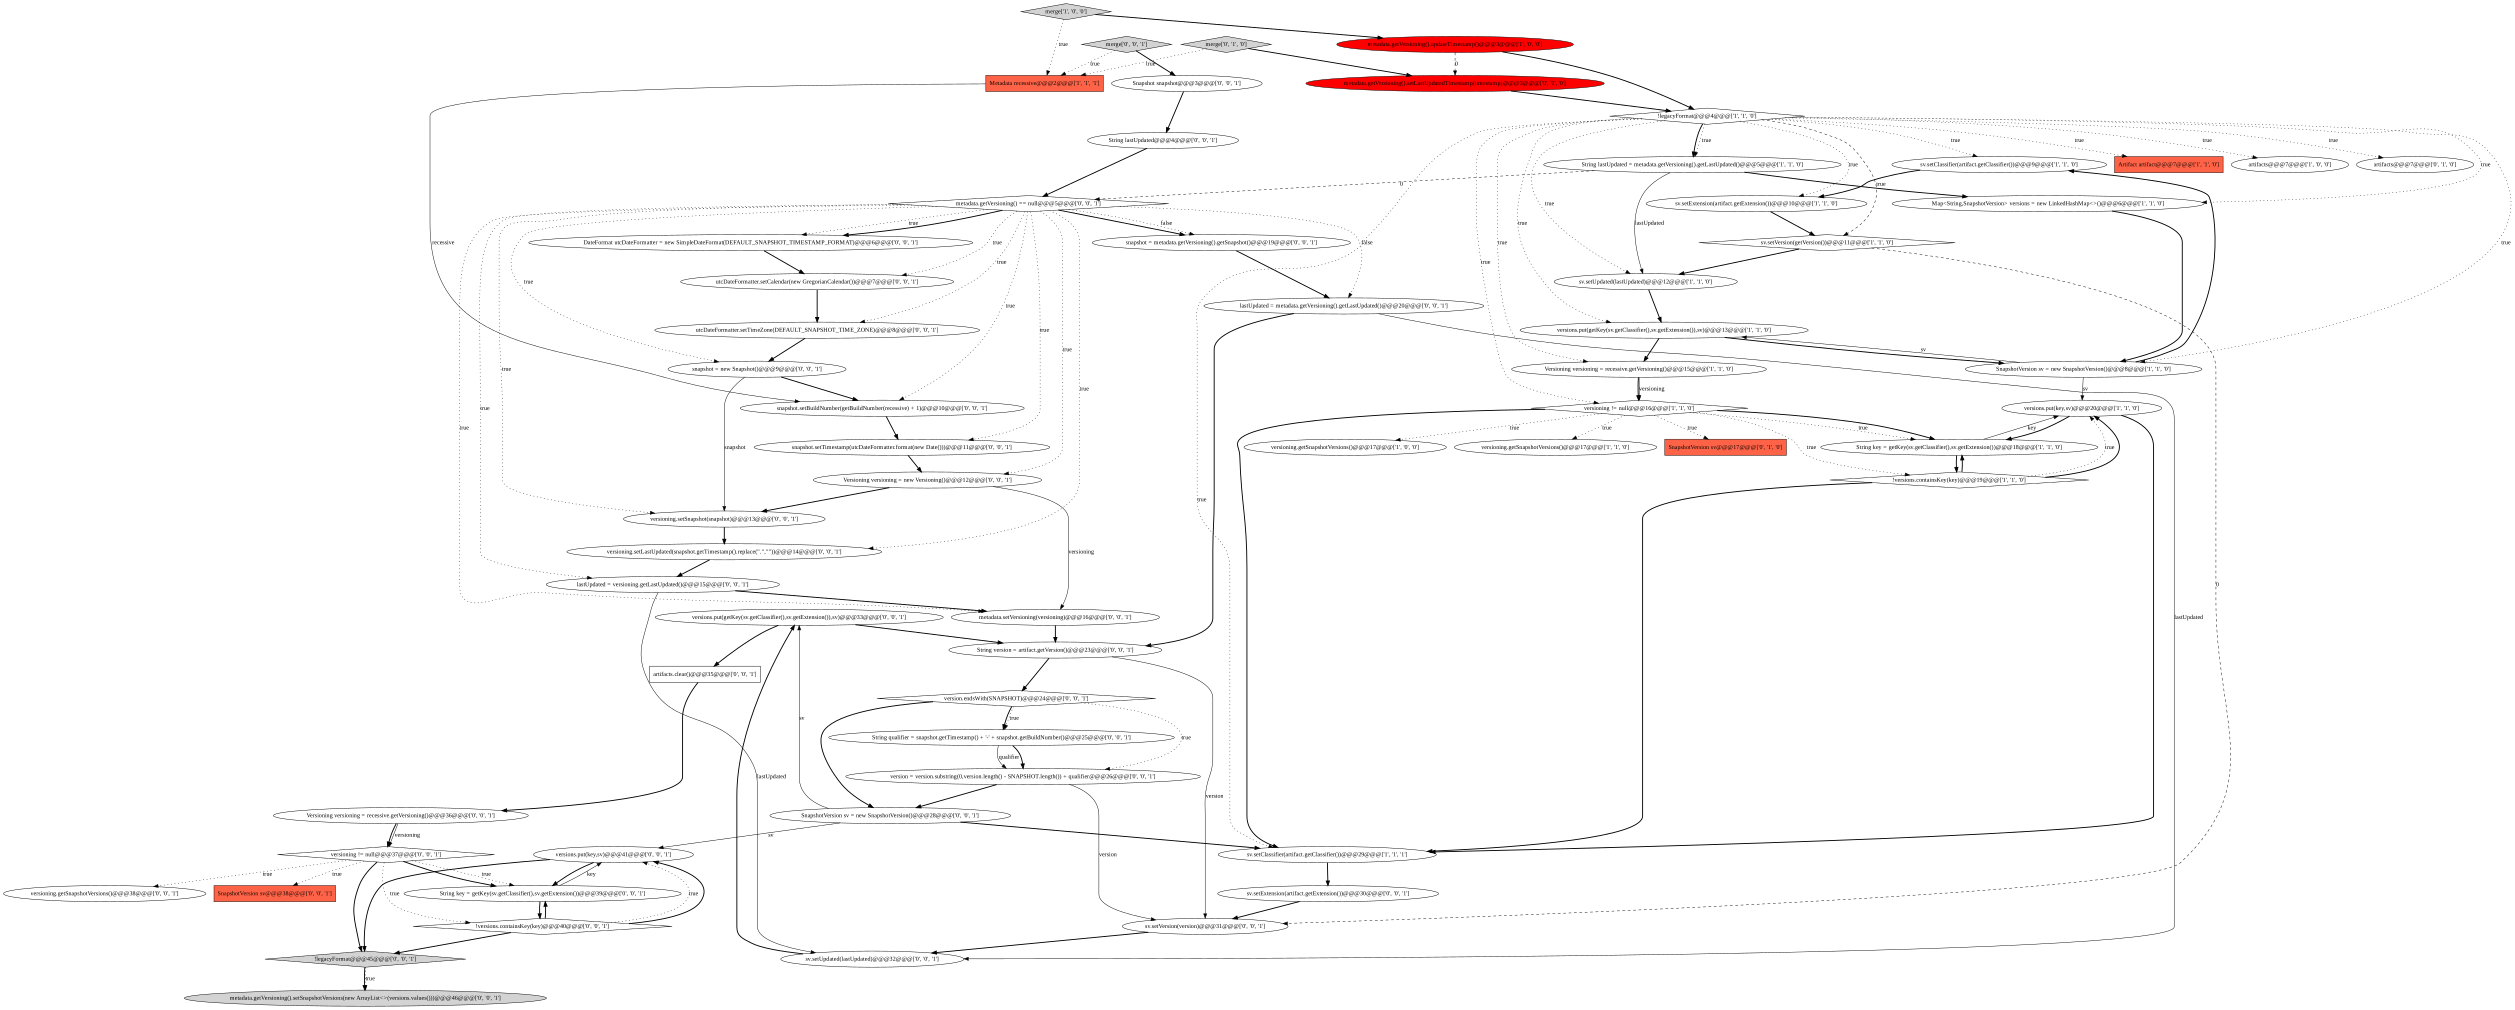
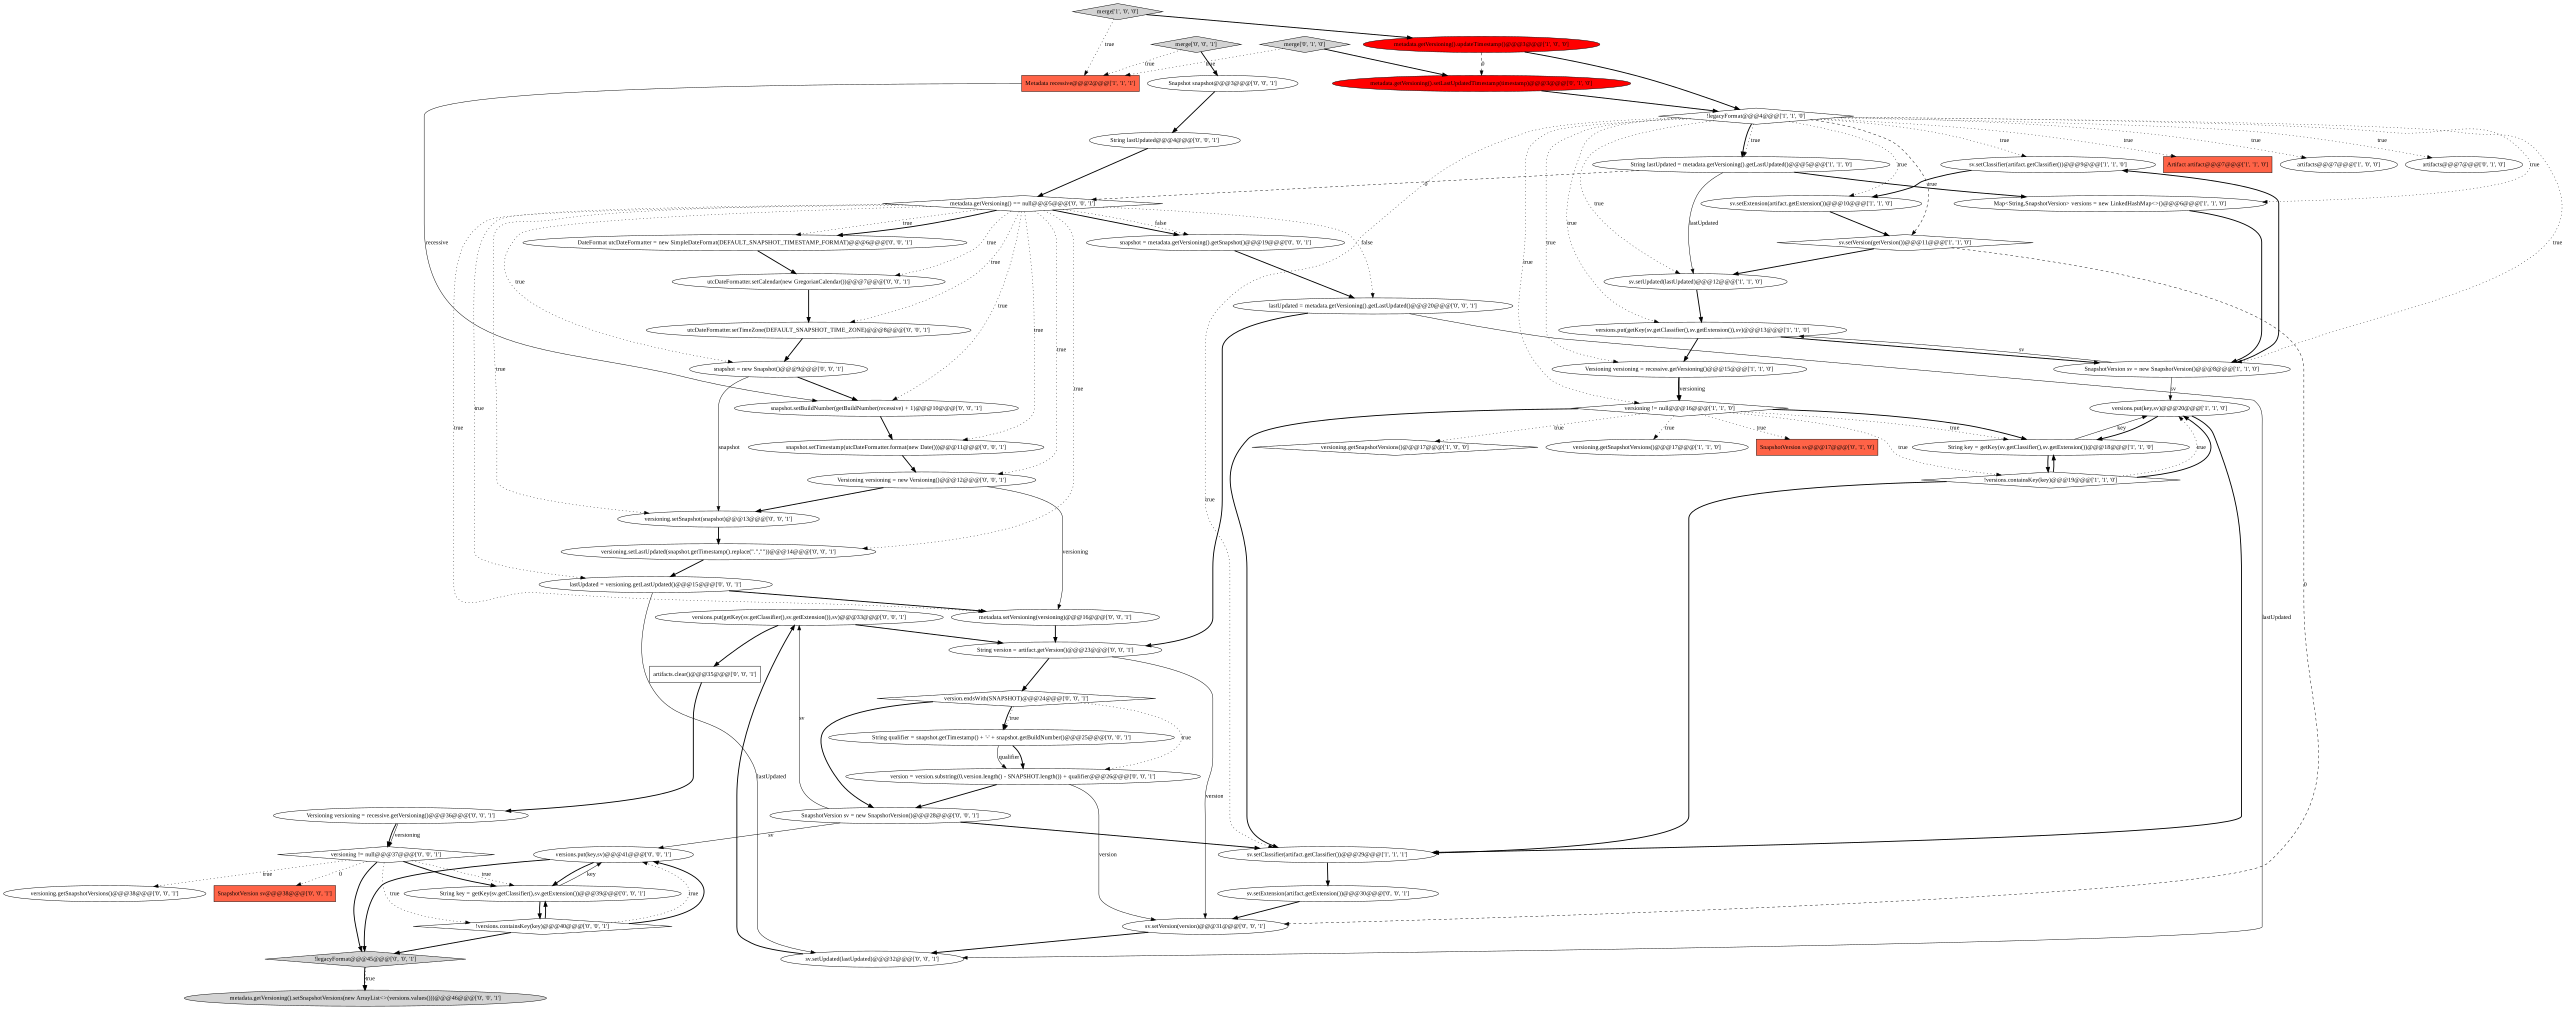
(1345, 447) -> (1395, 447)
(337, 874) -> (341, 874)
